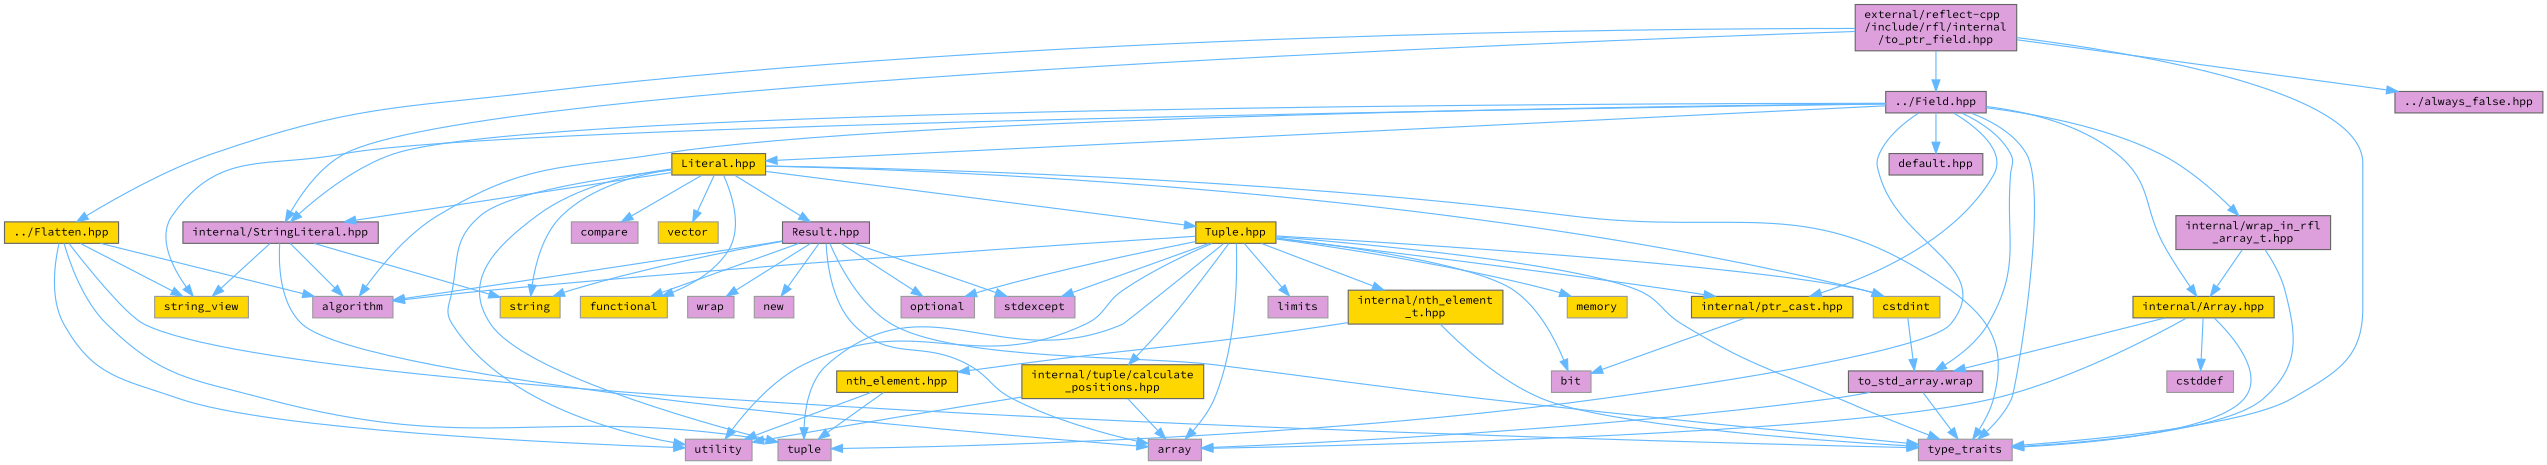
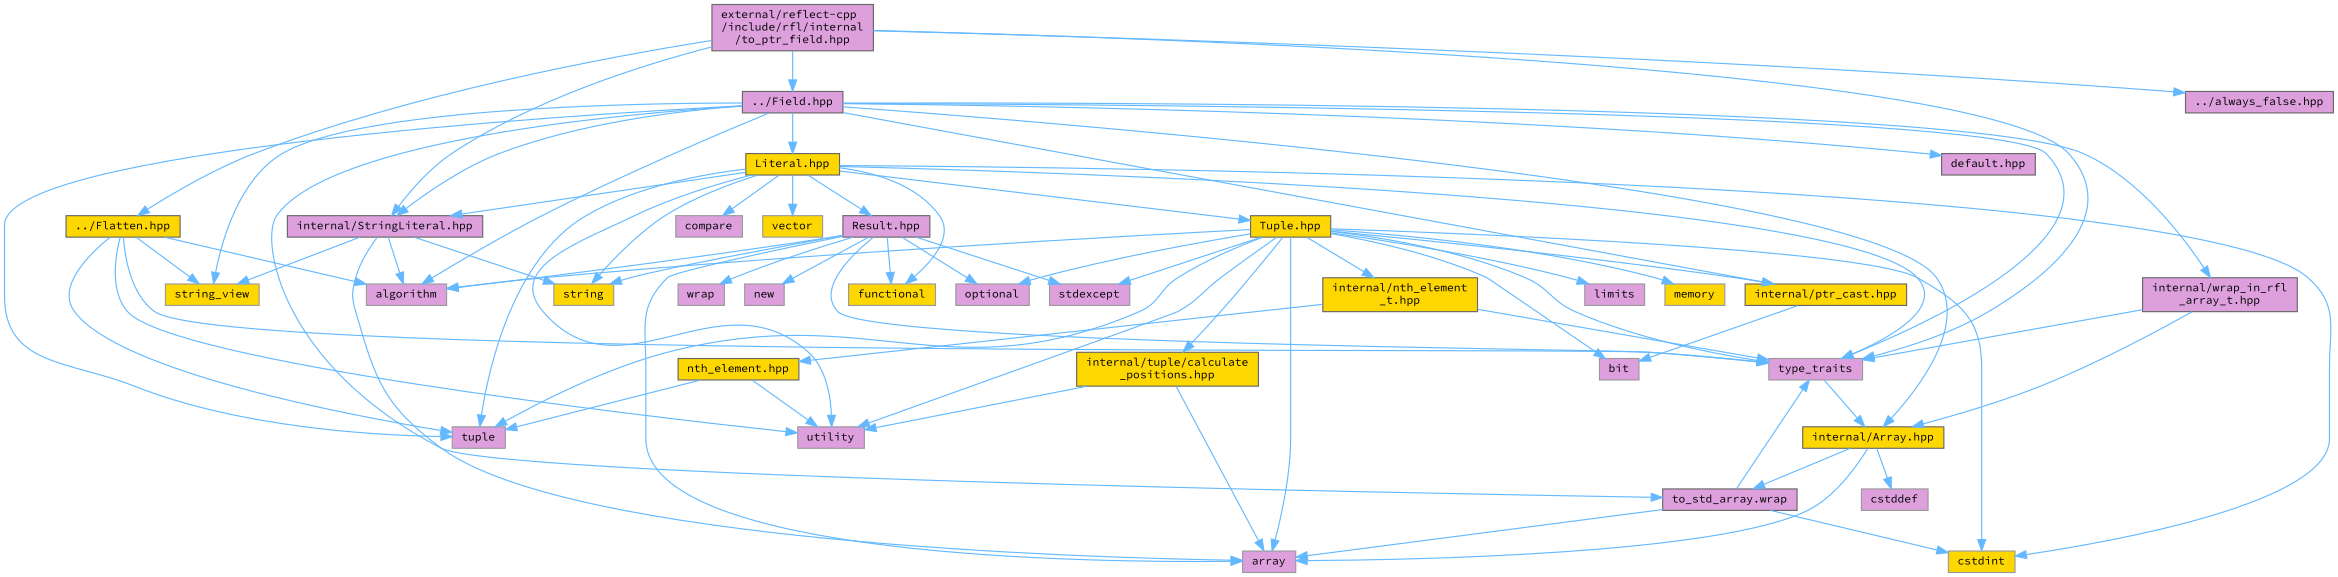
(1910, 334) -> (1854, 530)
(2236, 405) -> (1841, 399)
